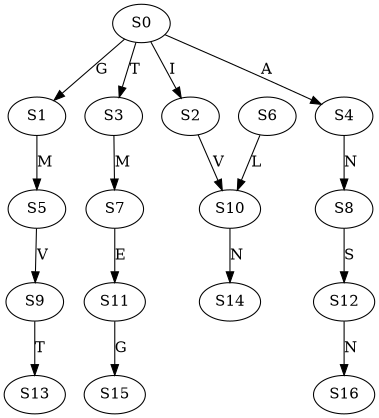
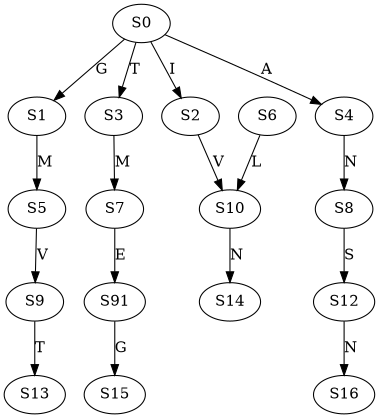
(115, 302) -> (115, 302)
